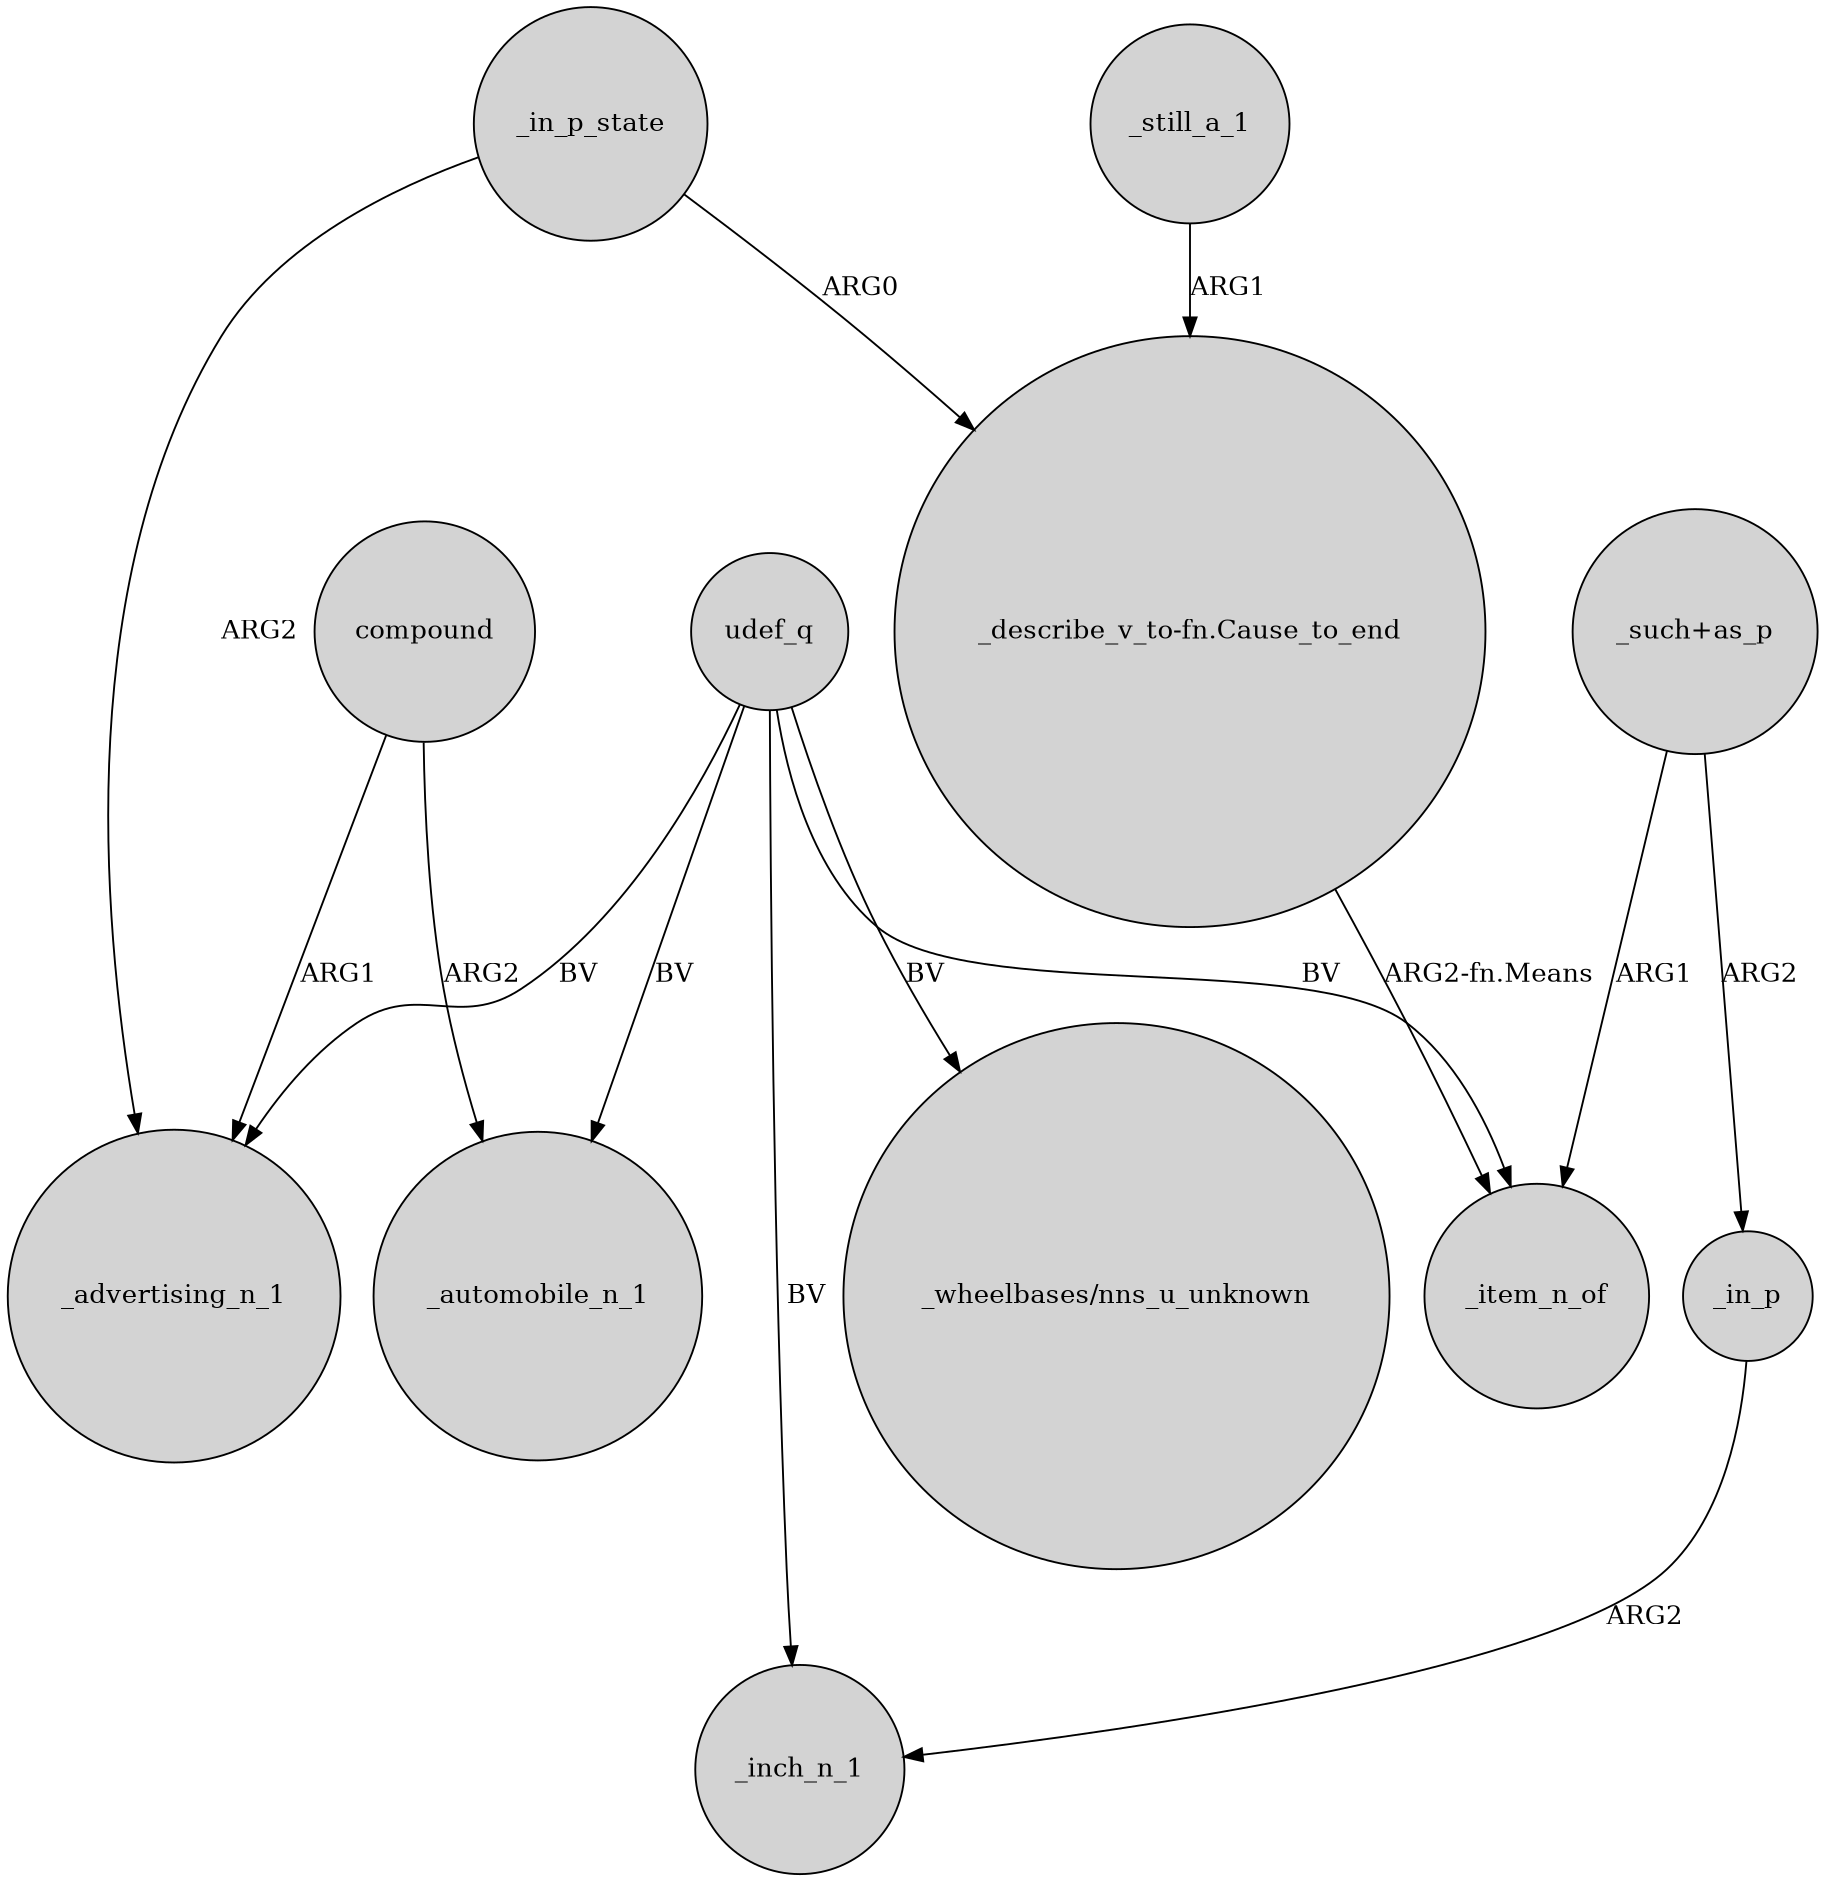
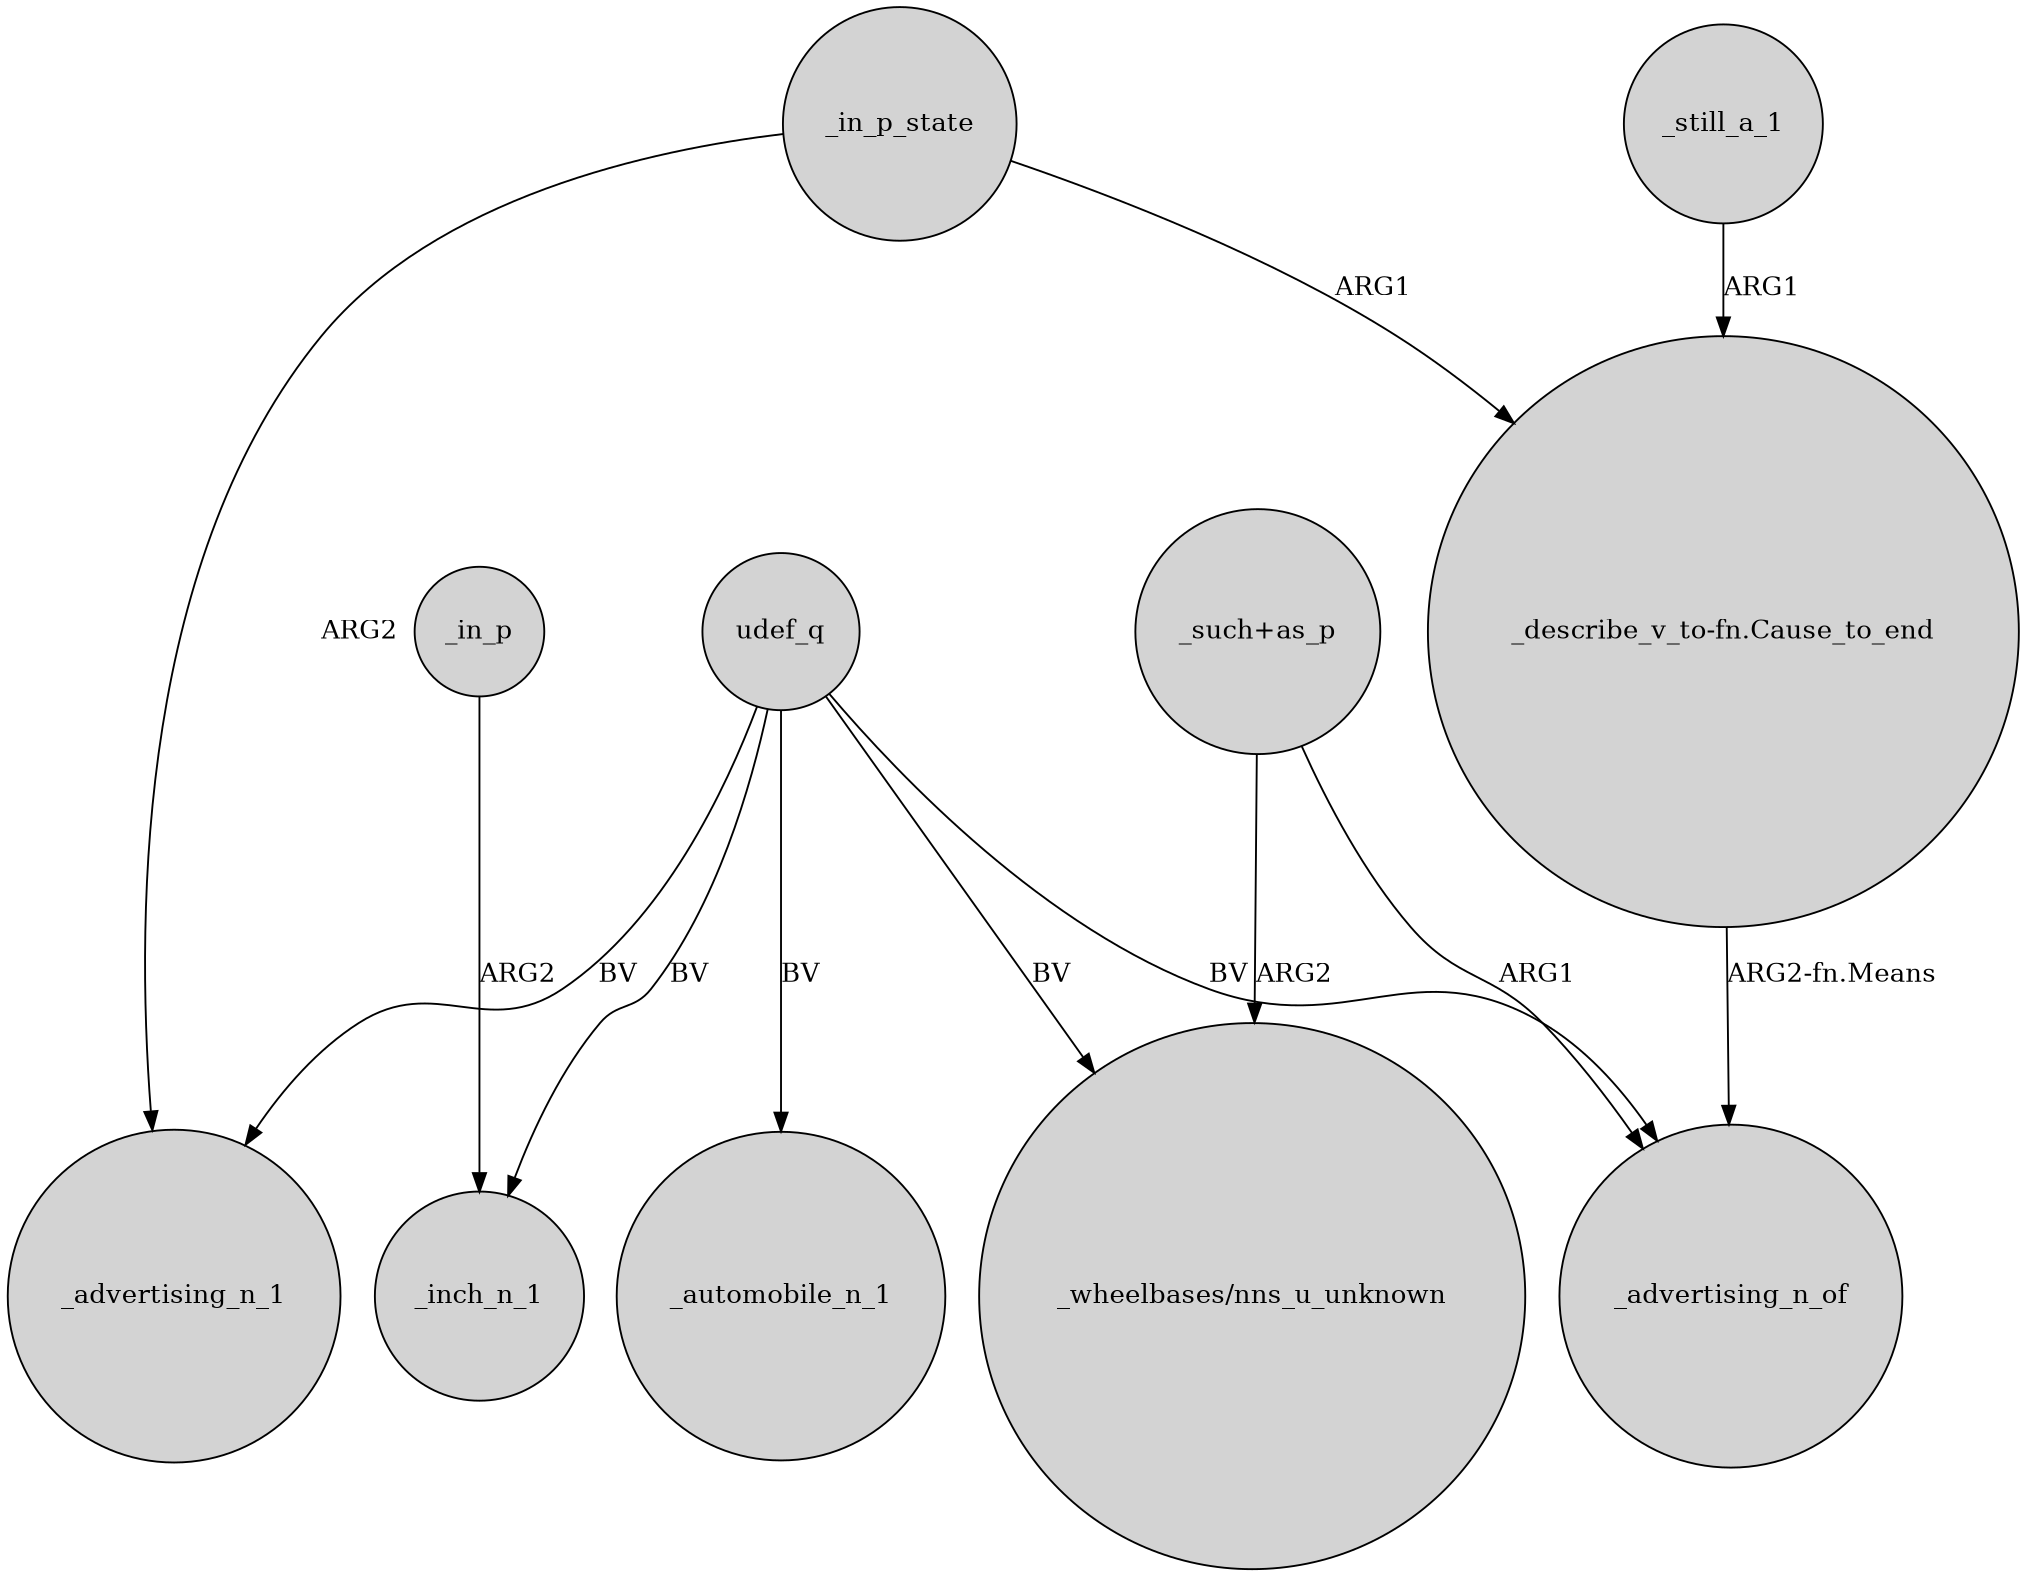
(861, 288) -> (1374, 288)
(425, 632) -> none
(1723, 983) -> (1256, 879)
(1537, 1296) -> (1731, 1296)
